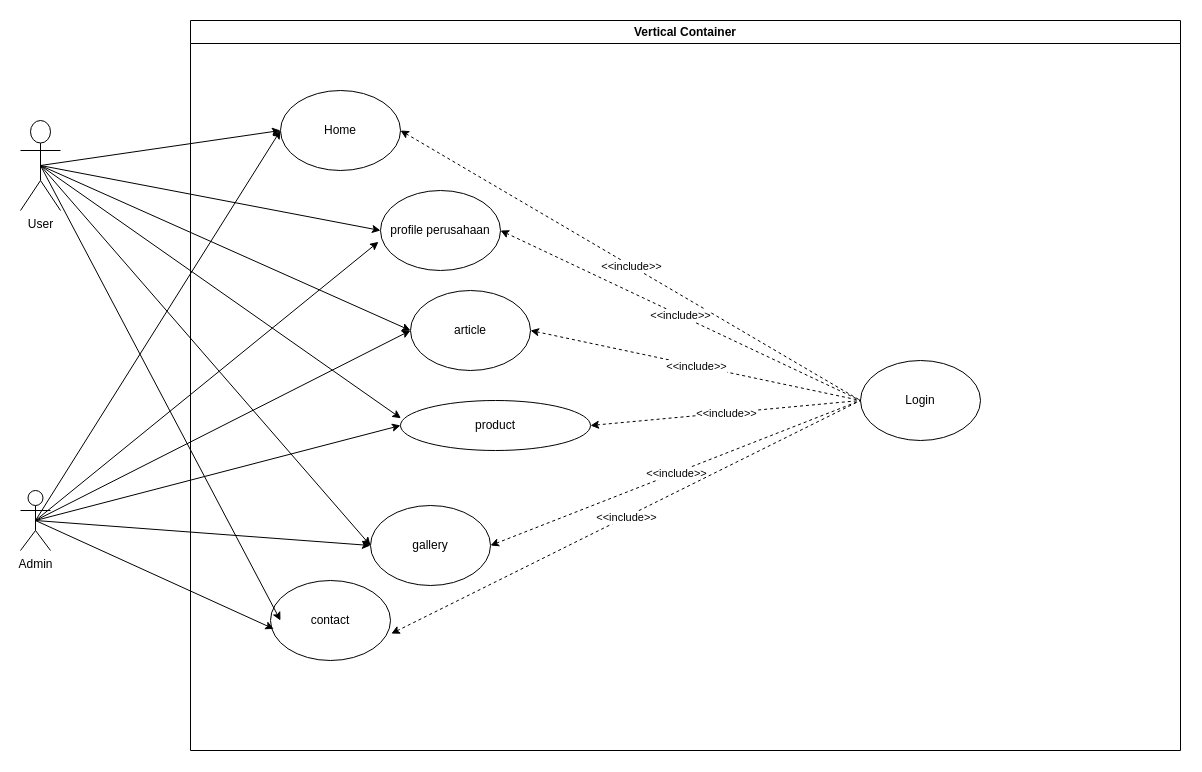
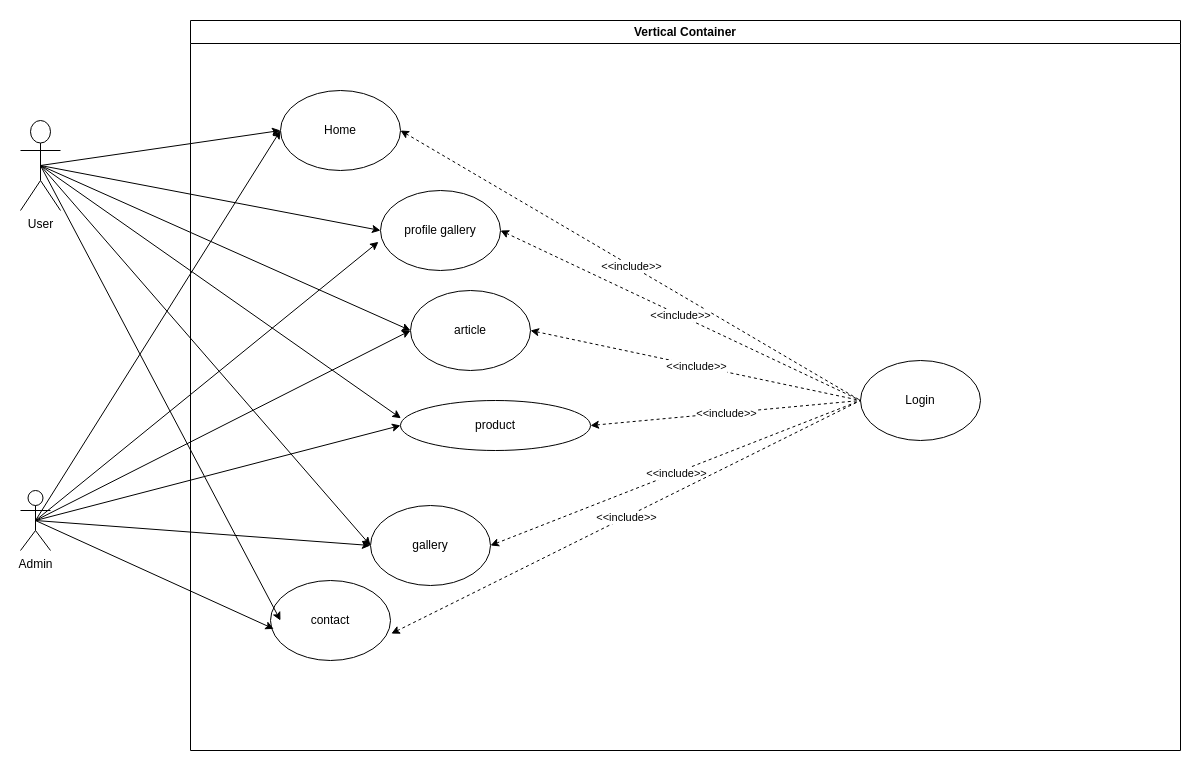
(441, 231) -> (441, 231)
